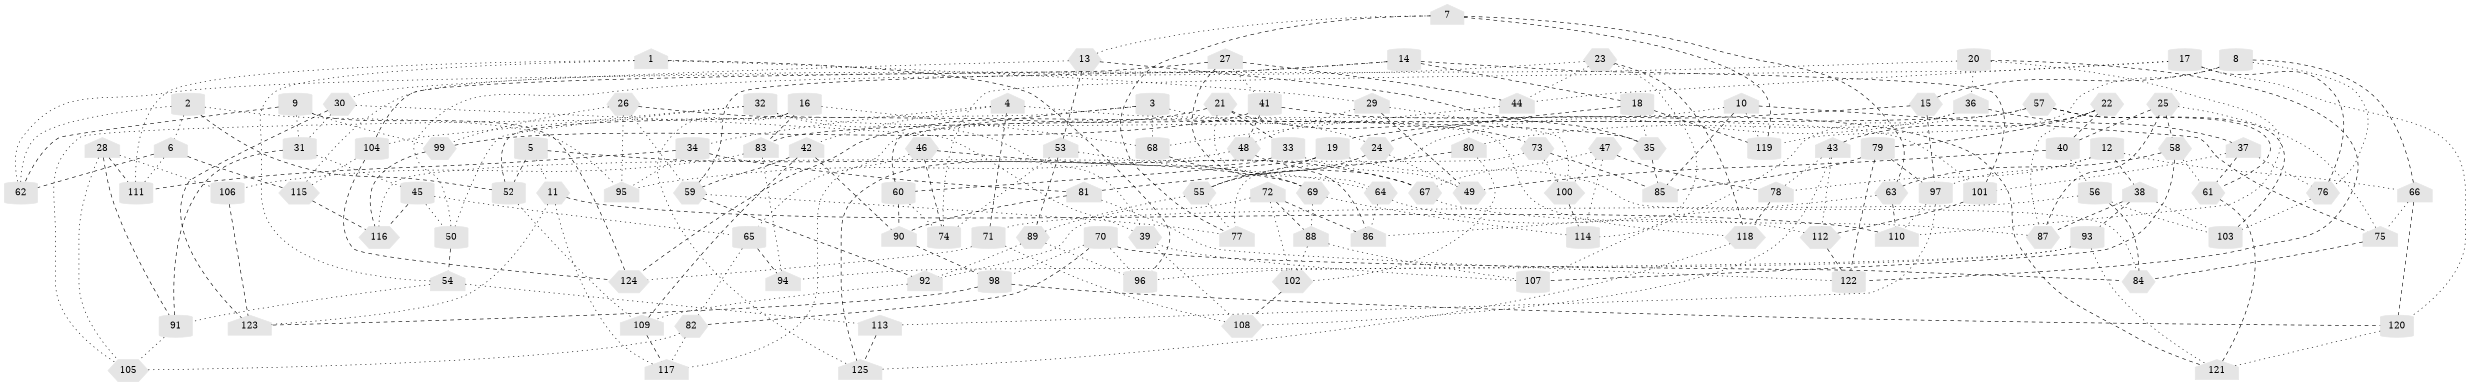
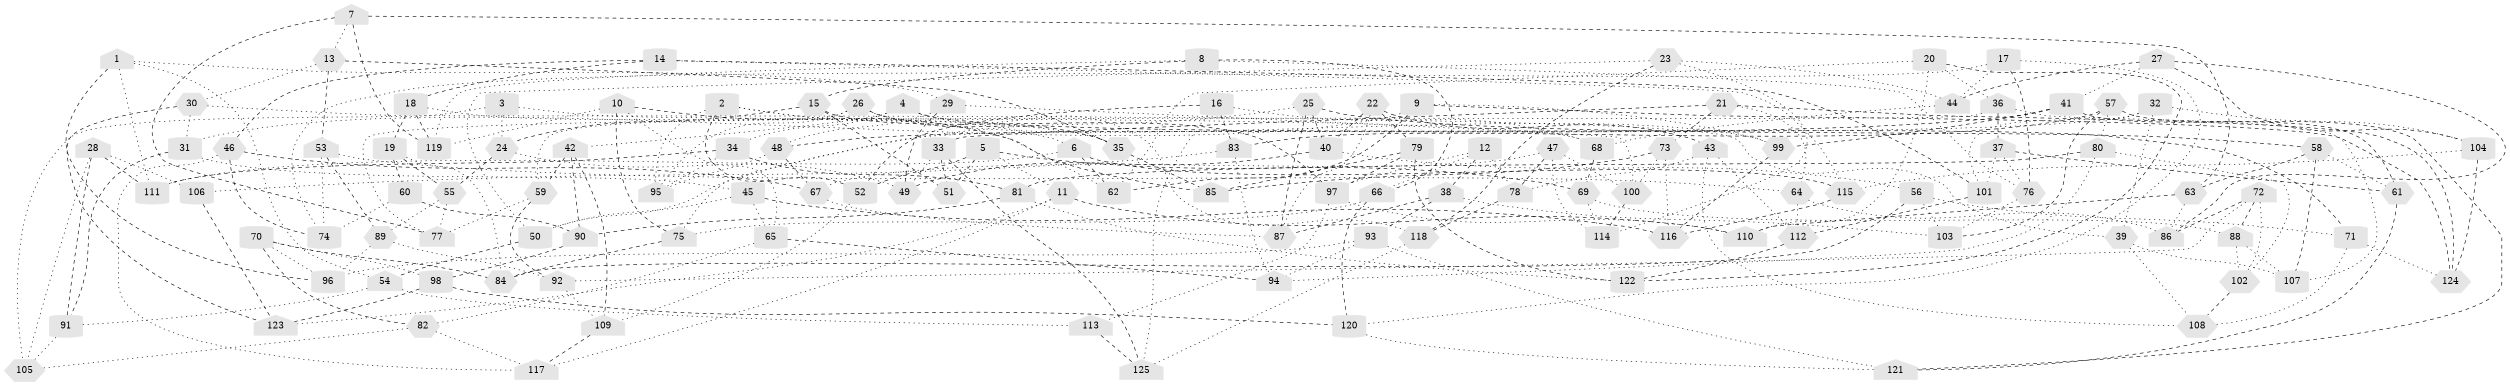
(1012, 76) -> (430, 69)
(994, 121) -> none
none -> (949, 193)
none -> (1607, 268)
